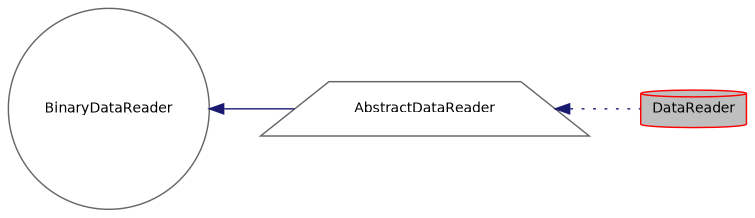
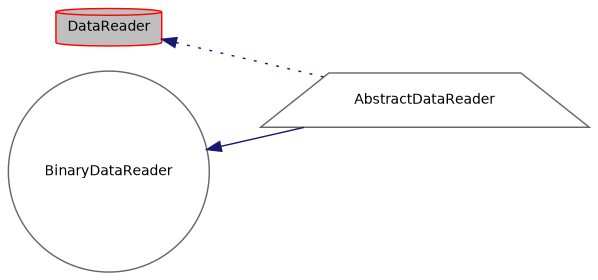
(605, 109) -> (250, 60)
